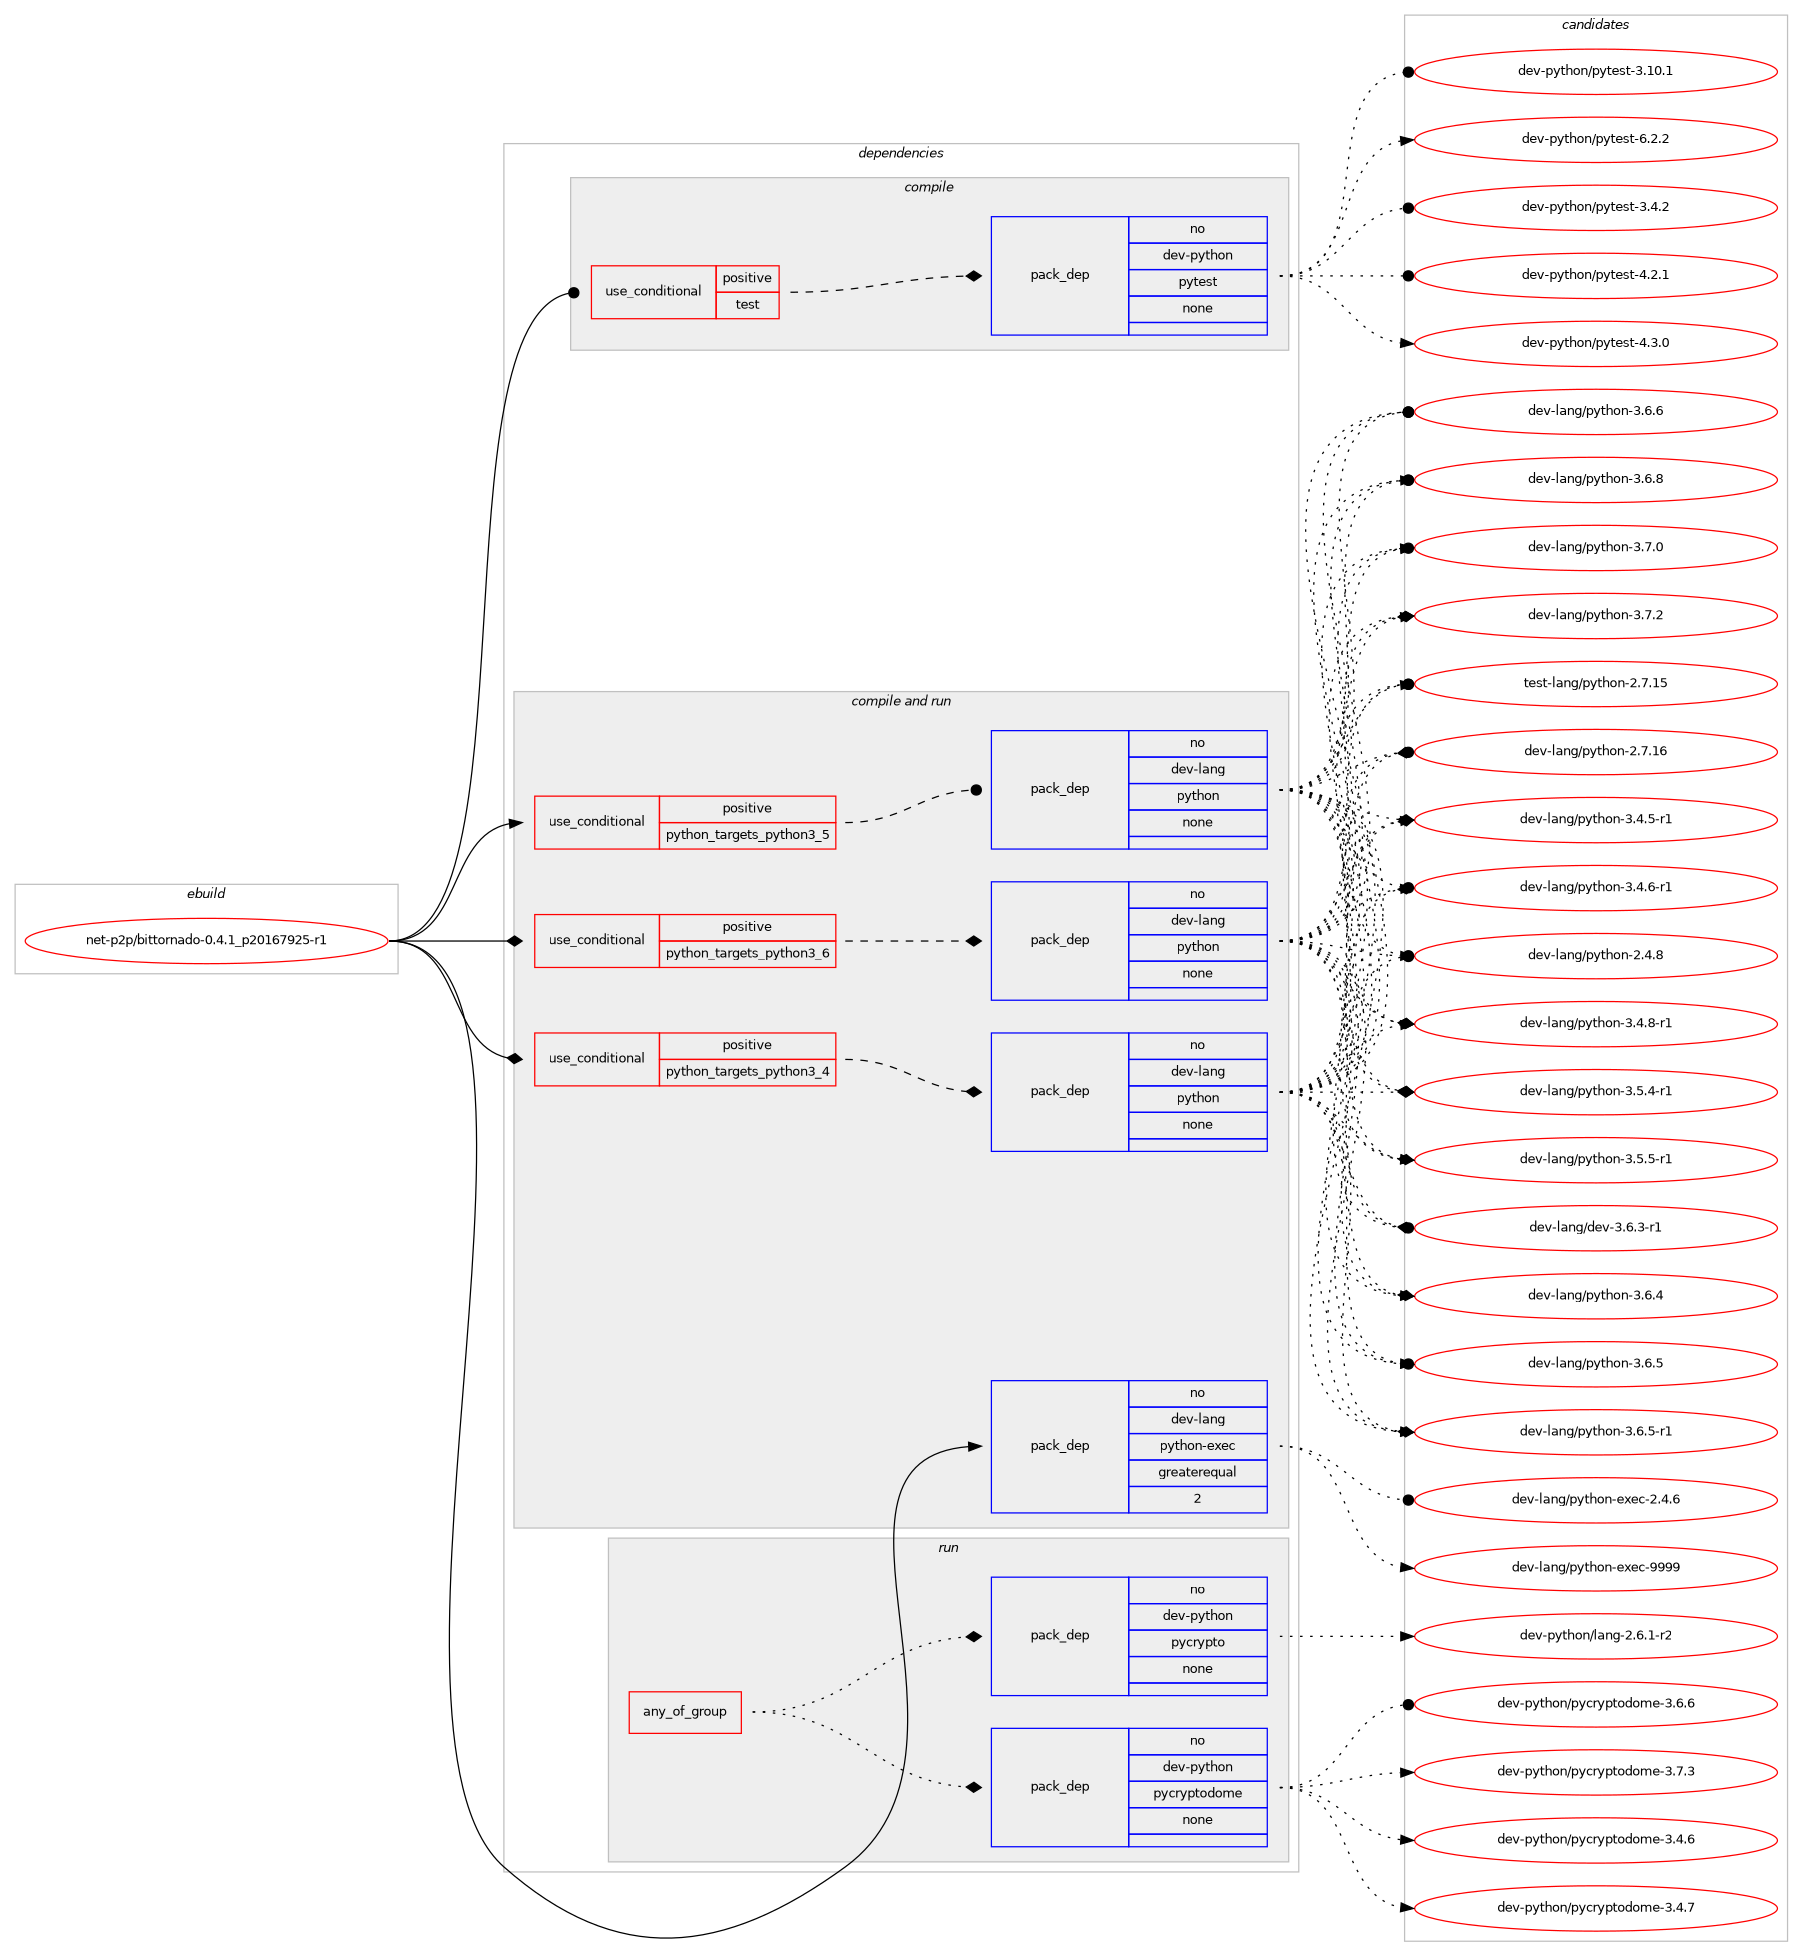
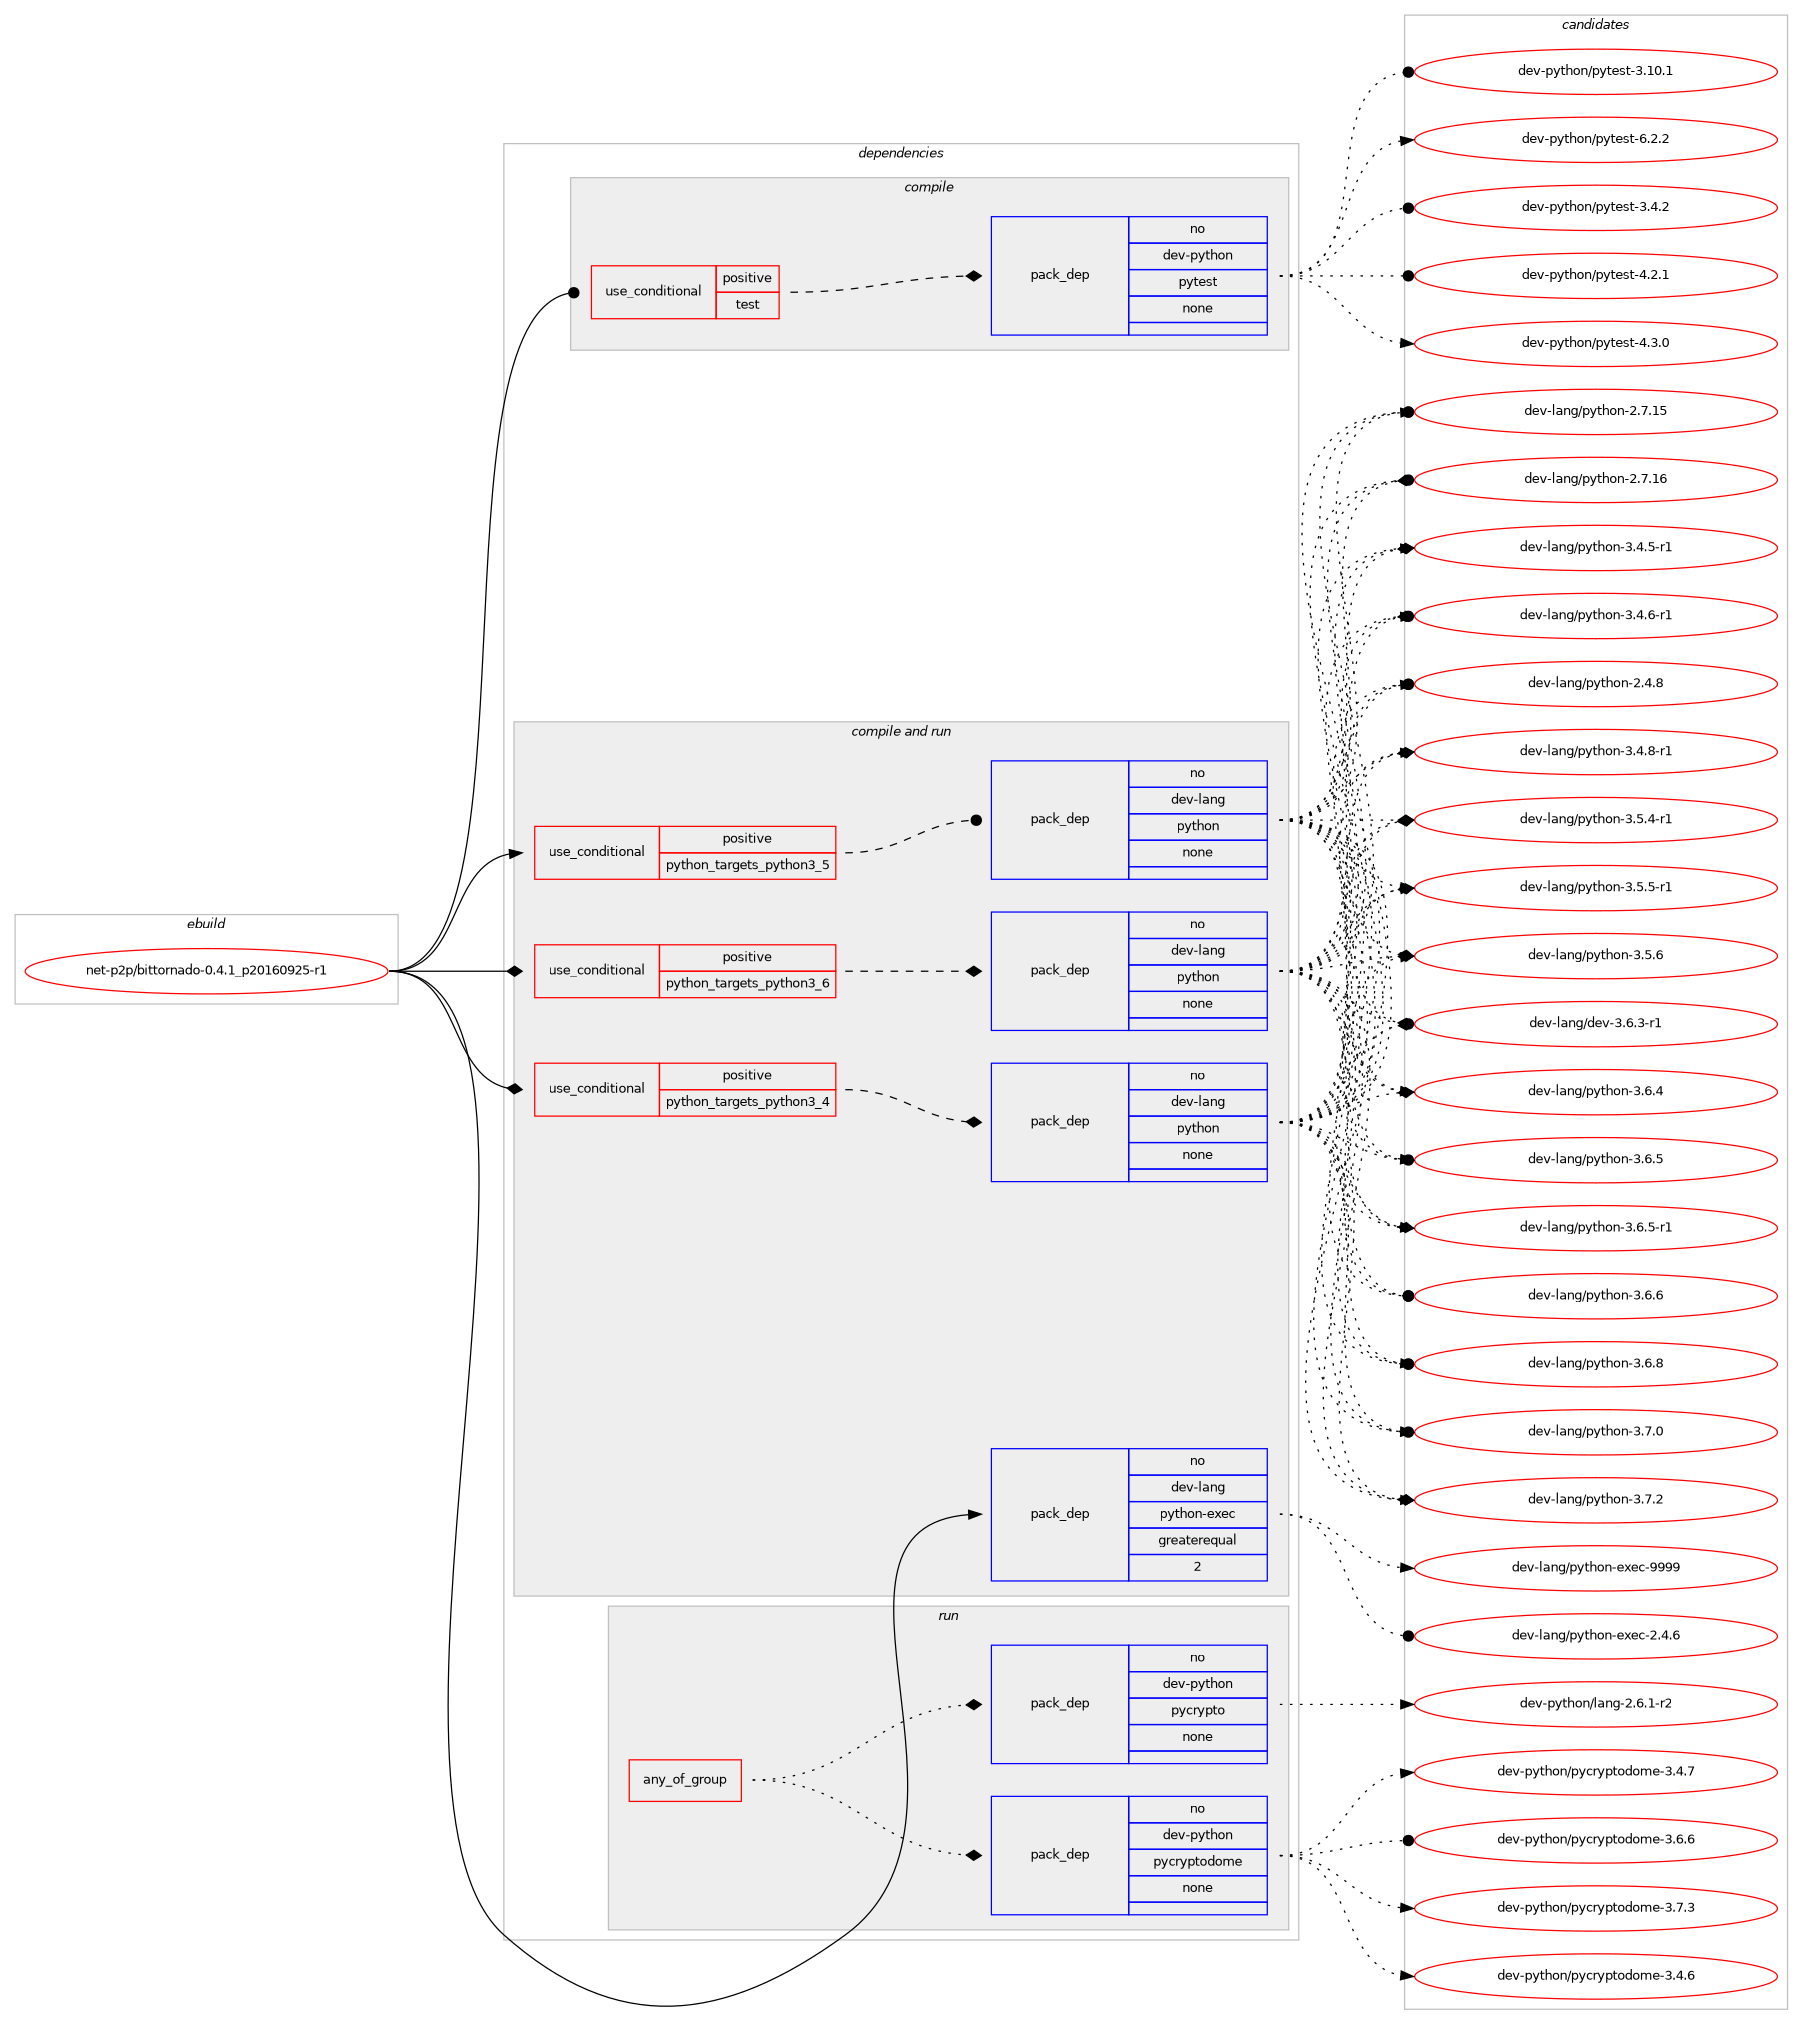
(1596, 684) -> (1596, 412)
(207, 941) -> (207, 971)
none -> (1596, 956)
